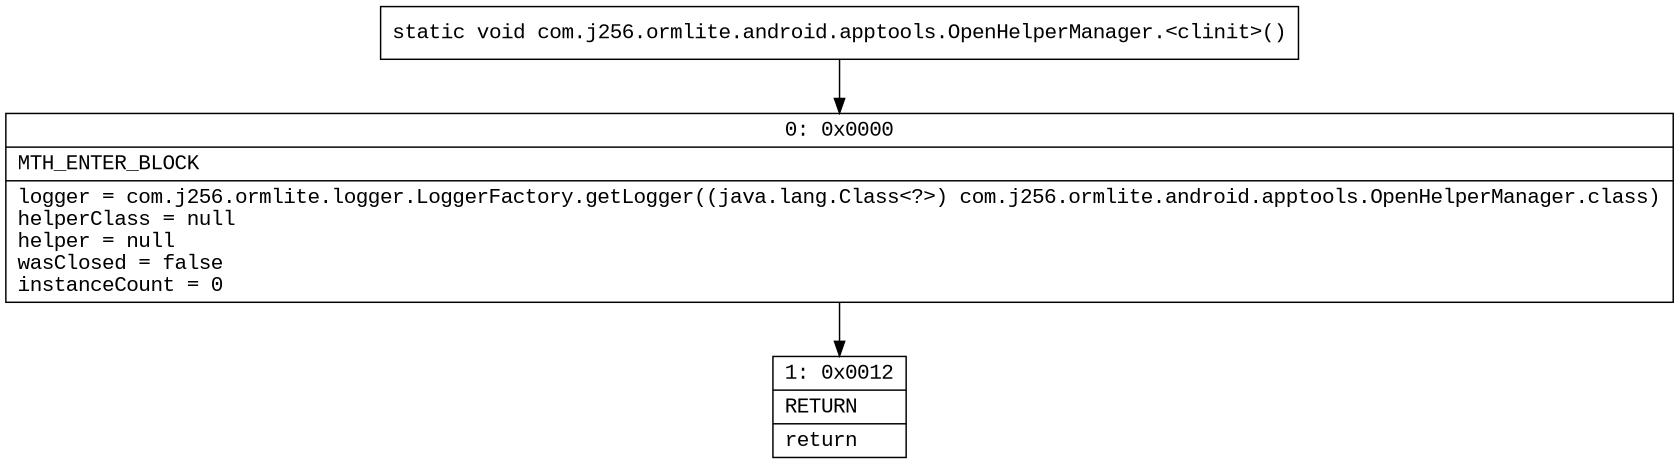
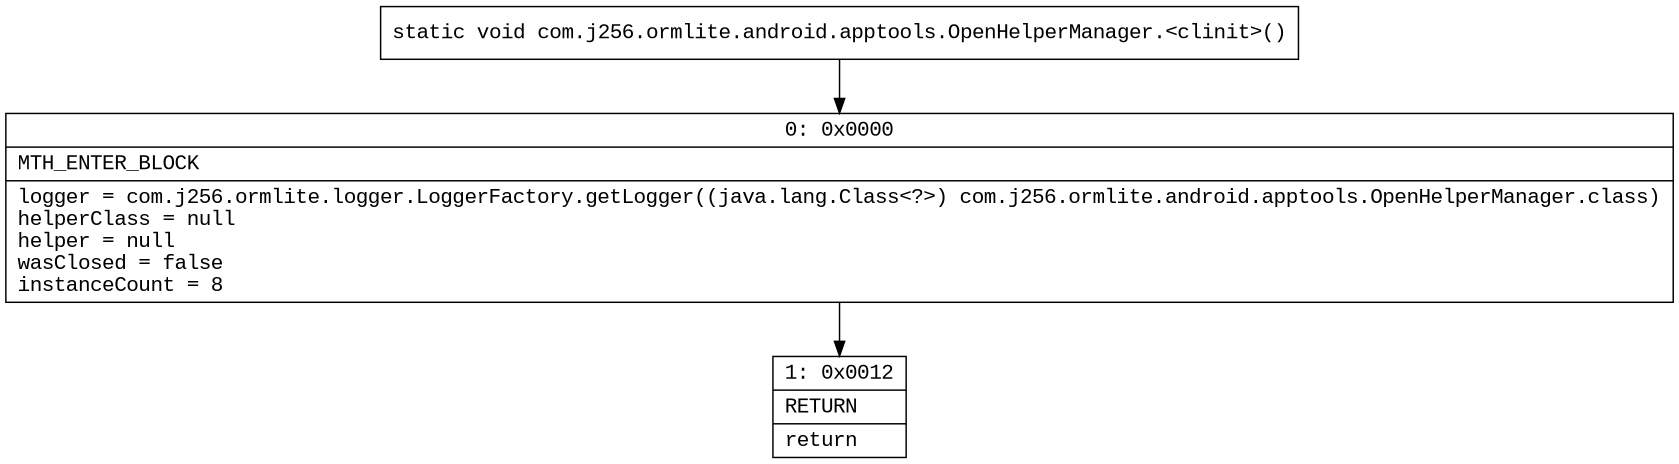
(121, 285) -> (121, 285)
